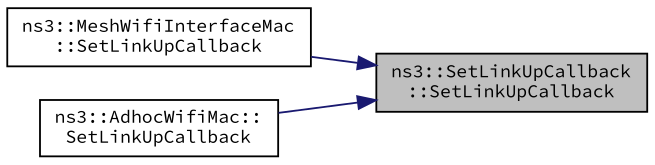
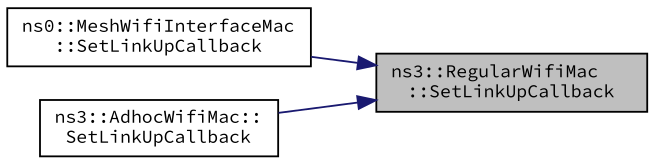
(159, 37) -> (159, 37)
(512, 83) -> (512, 83)
